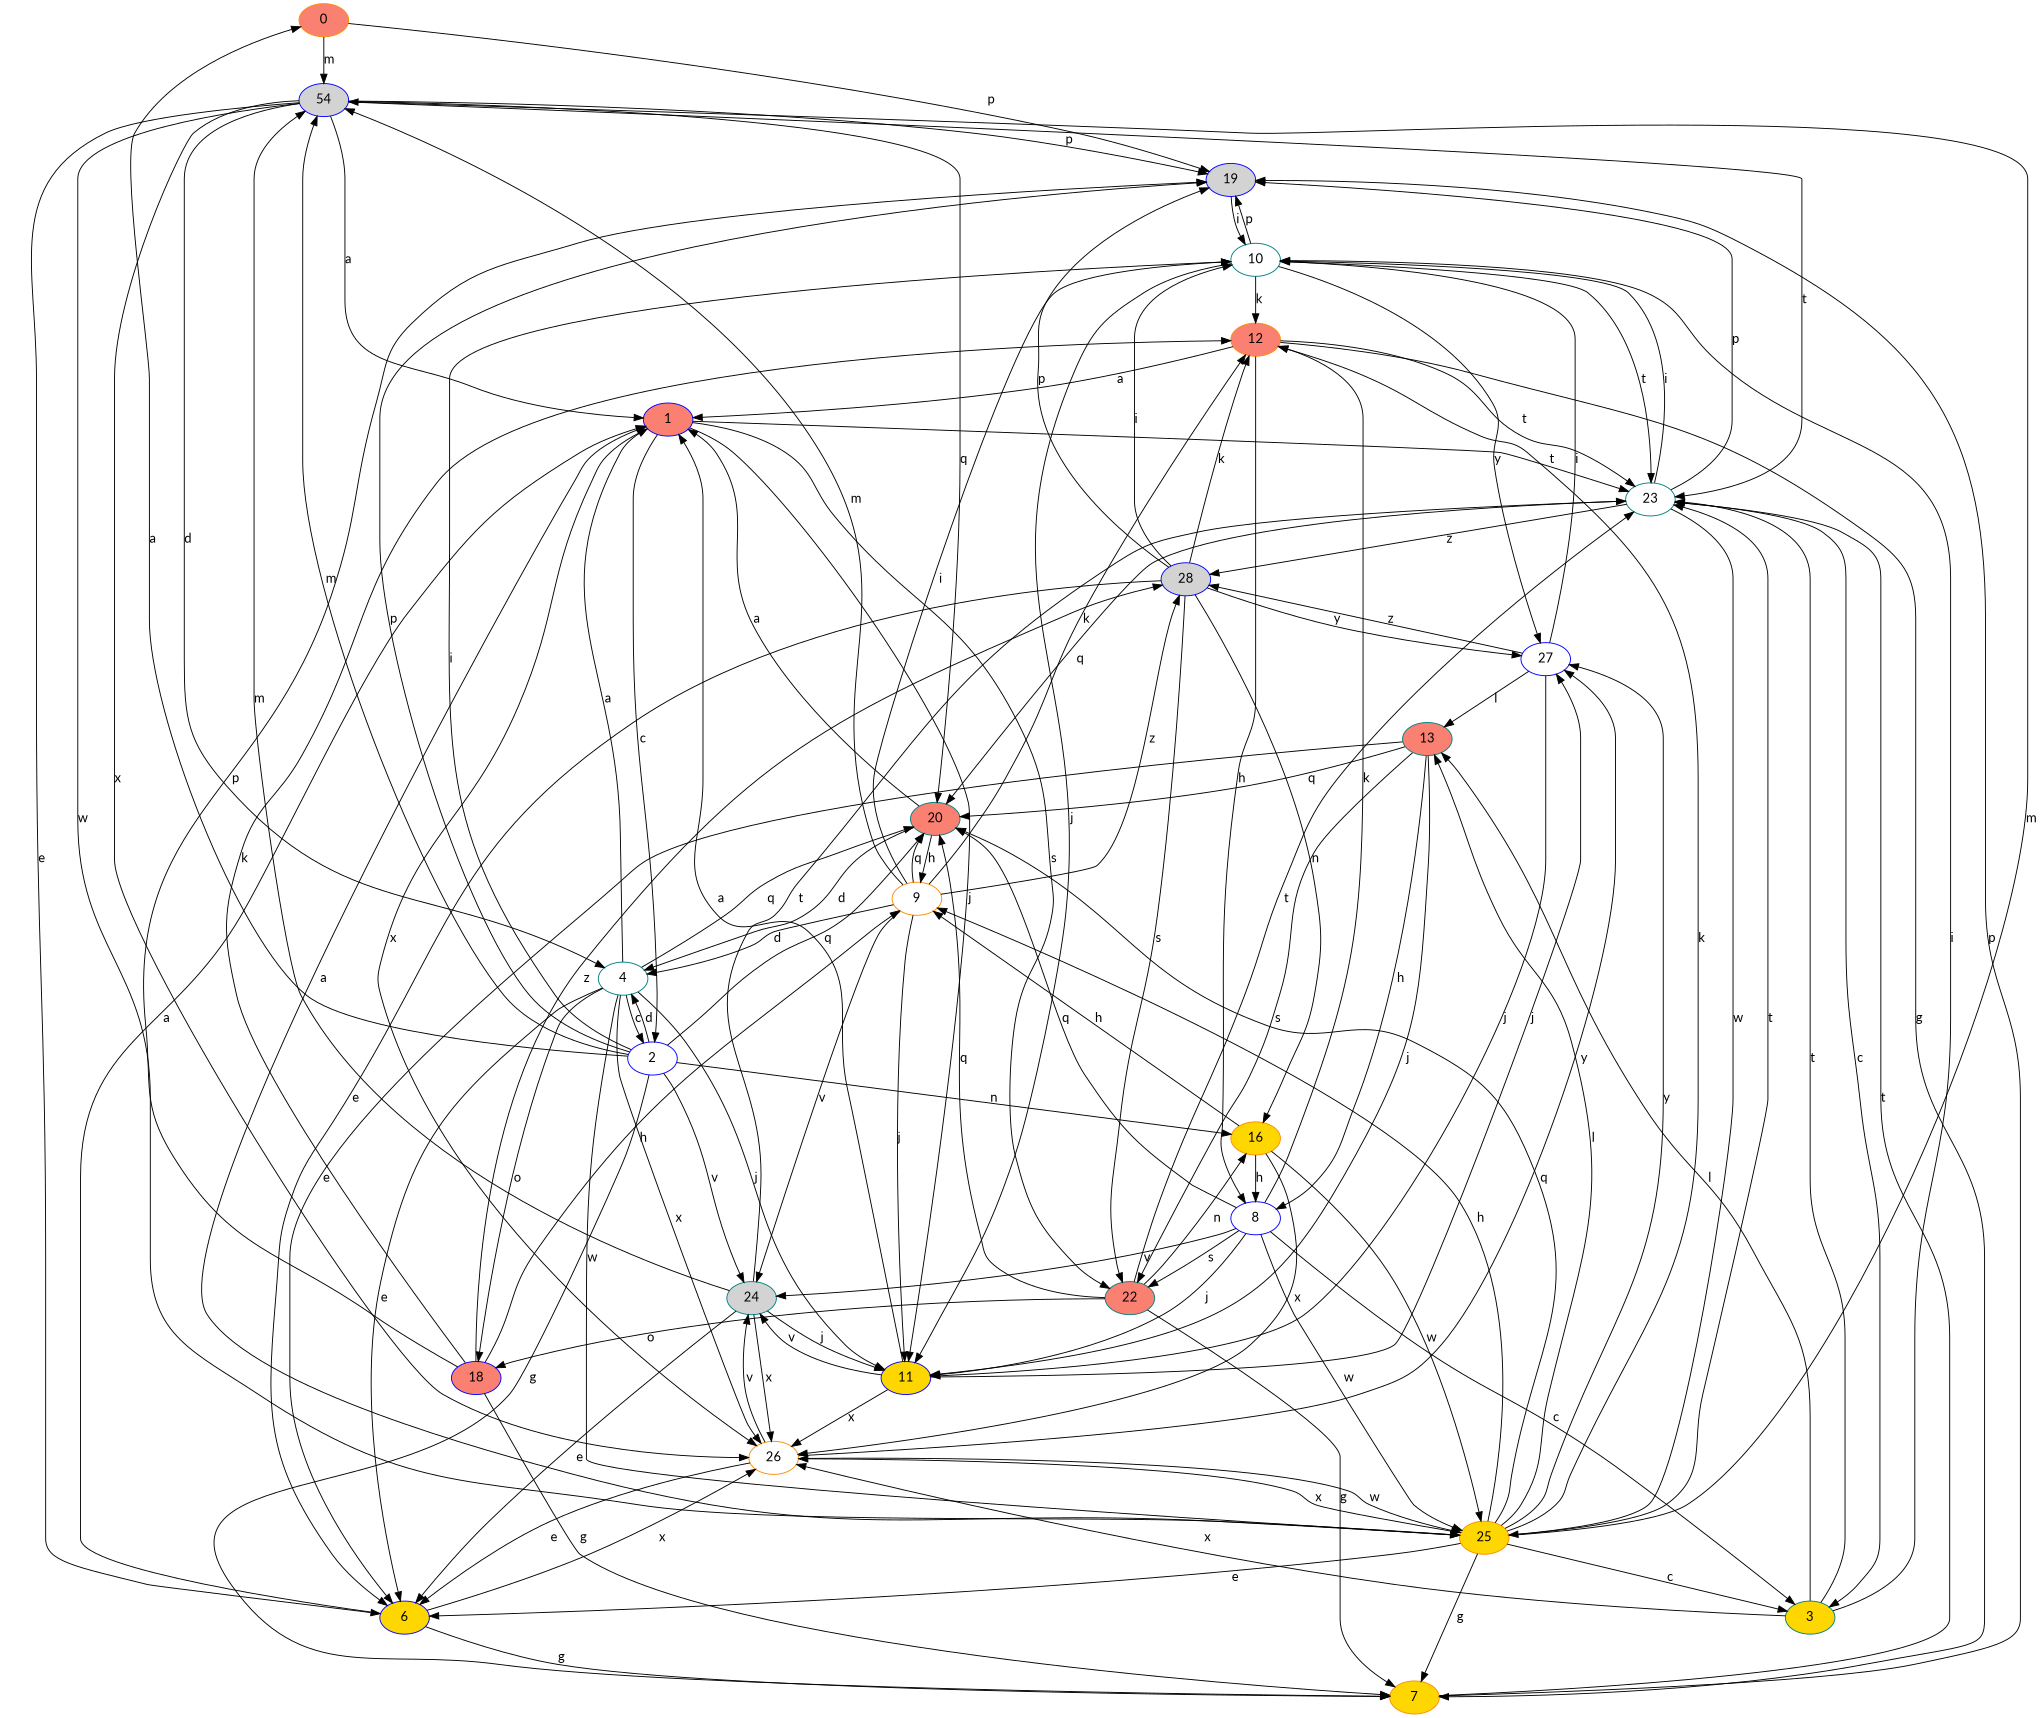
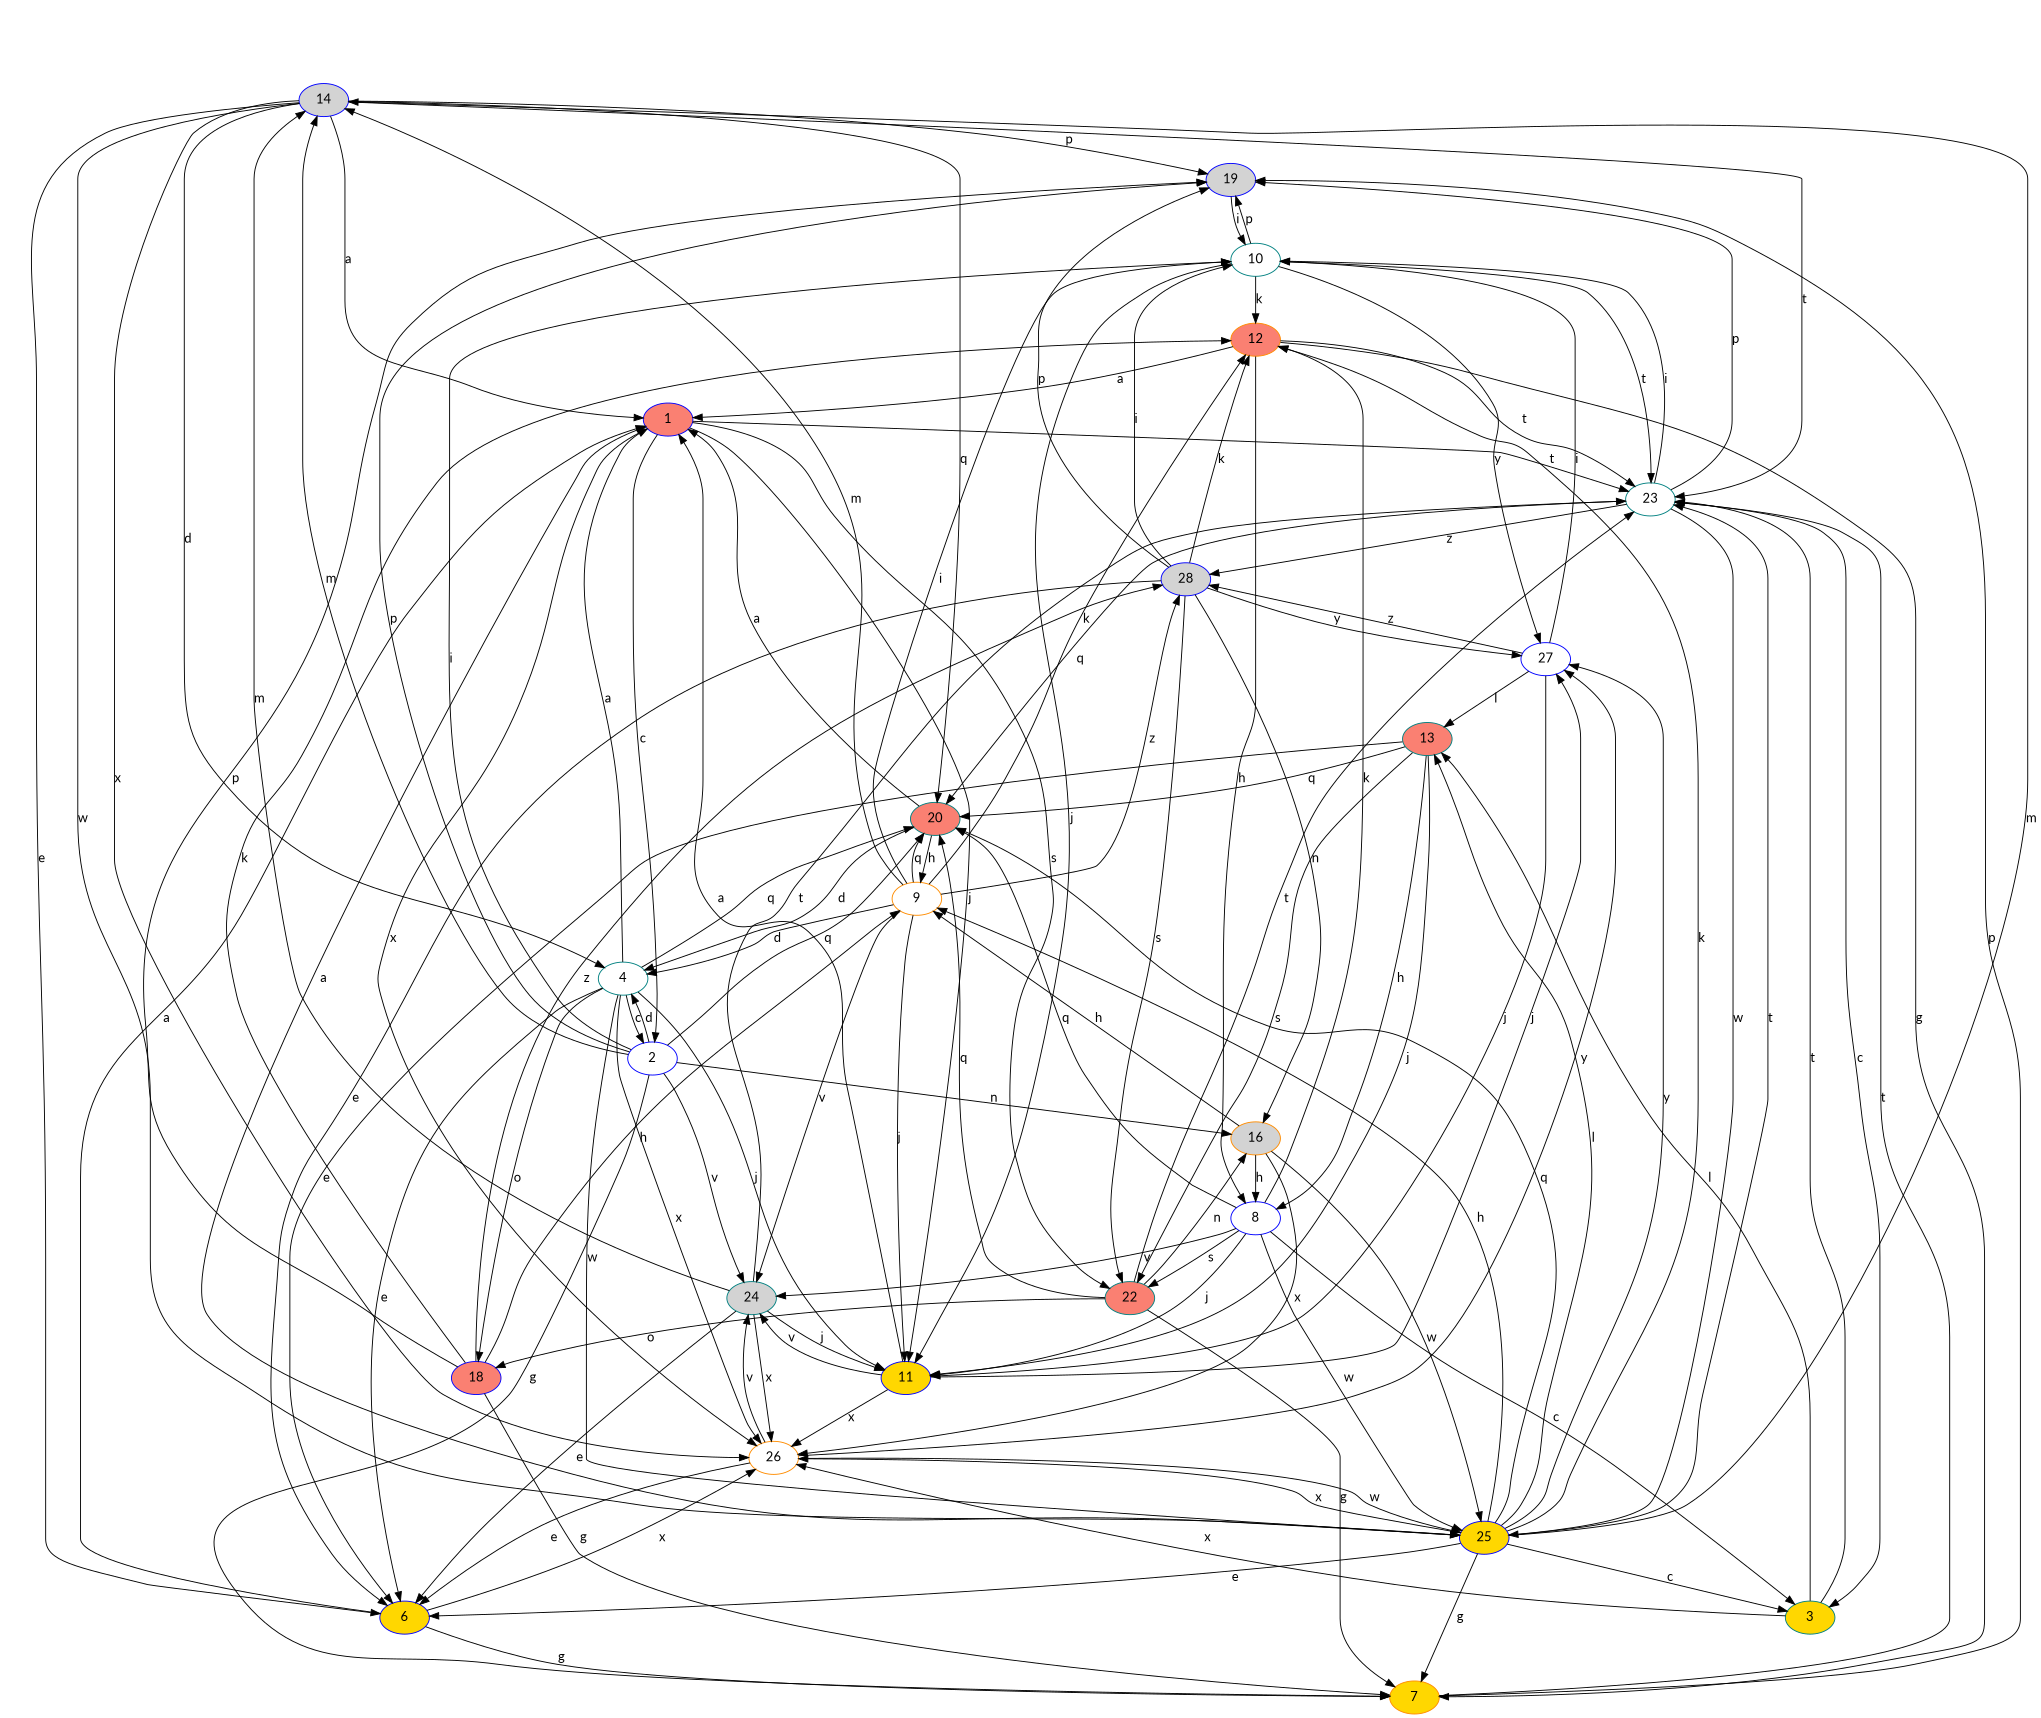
(324, 20) -> none
(324, 100) -> (324, 100)
(1951, 719) -> none
(1256, 1138) -> (1256, 1138)
(1484, 1538) -> (1484, 1538)
